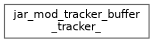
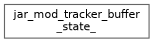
(77, 21) -> (77, 21)
